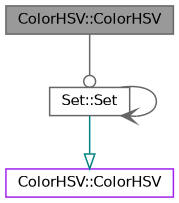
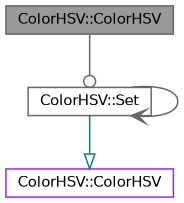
(90, 102) -> (90, 102)
